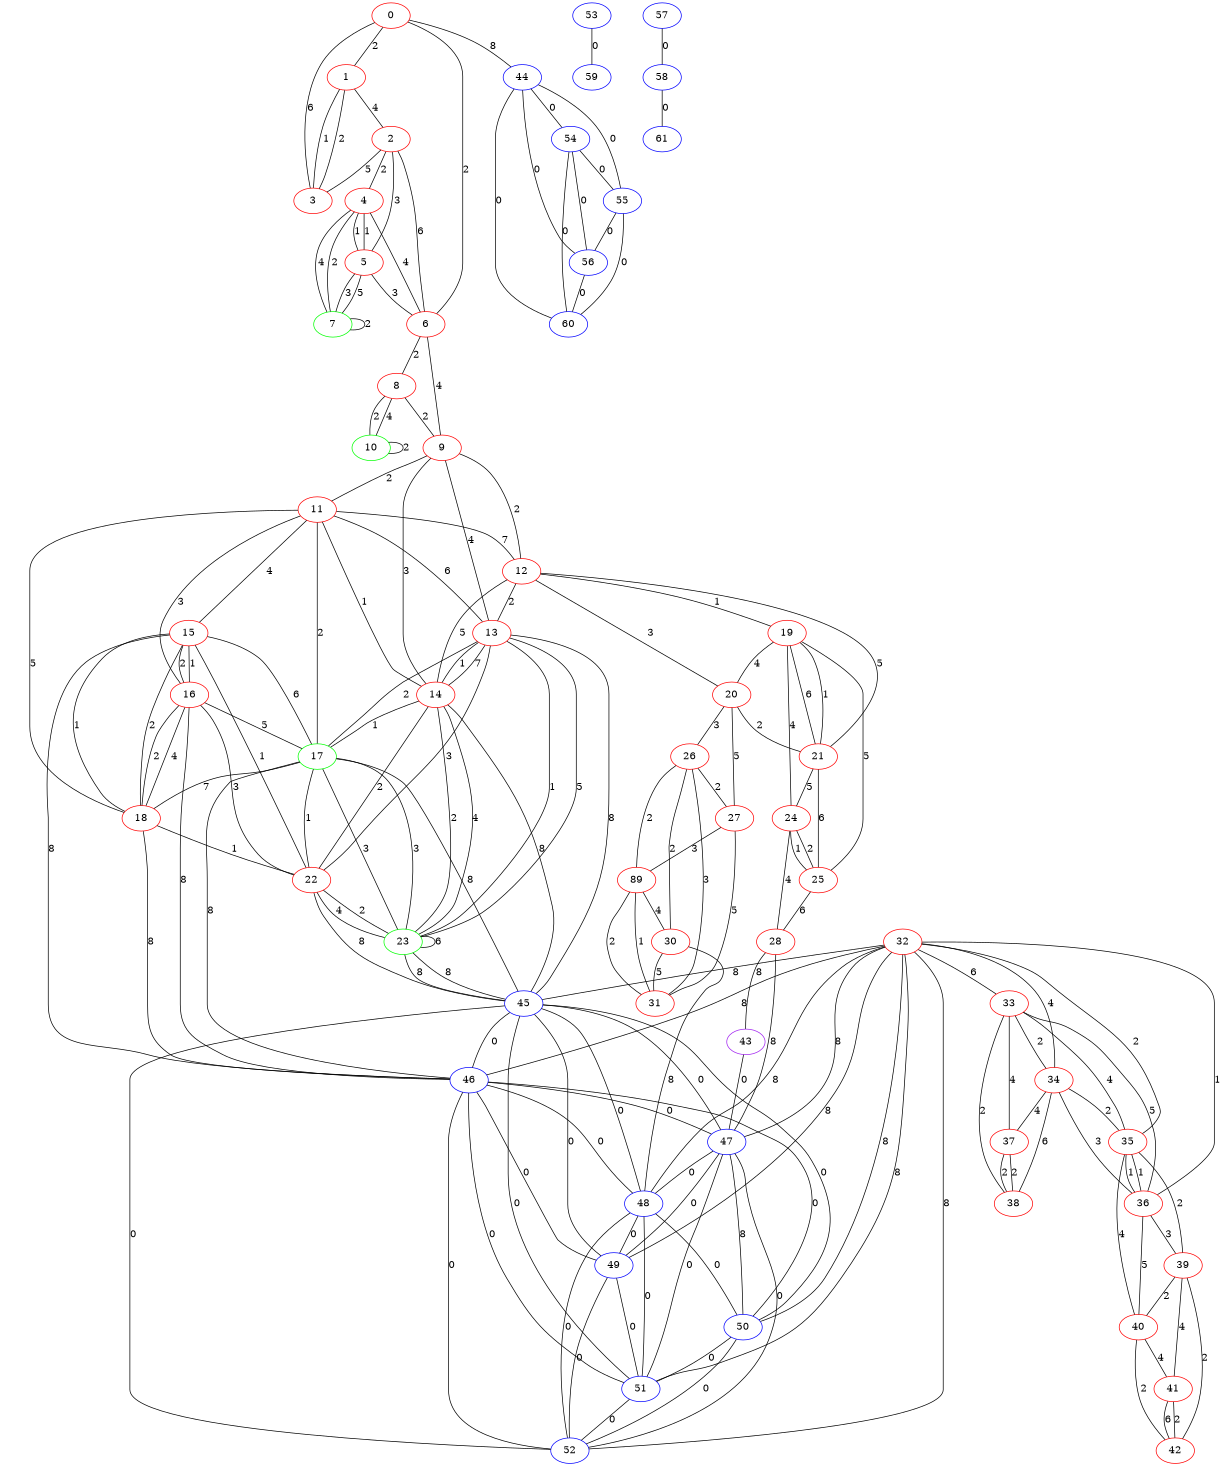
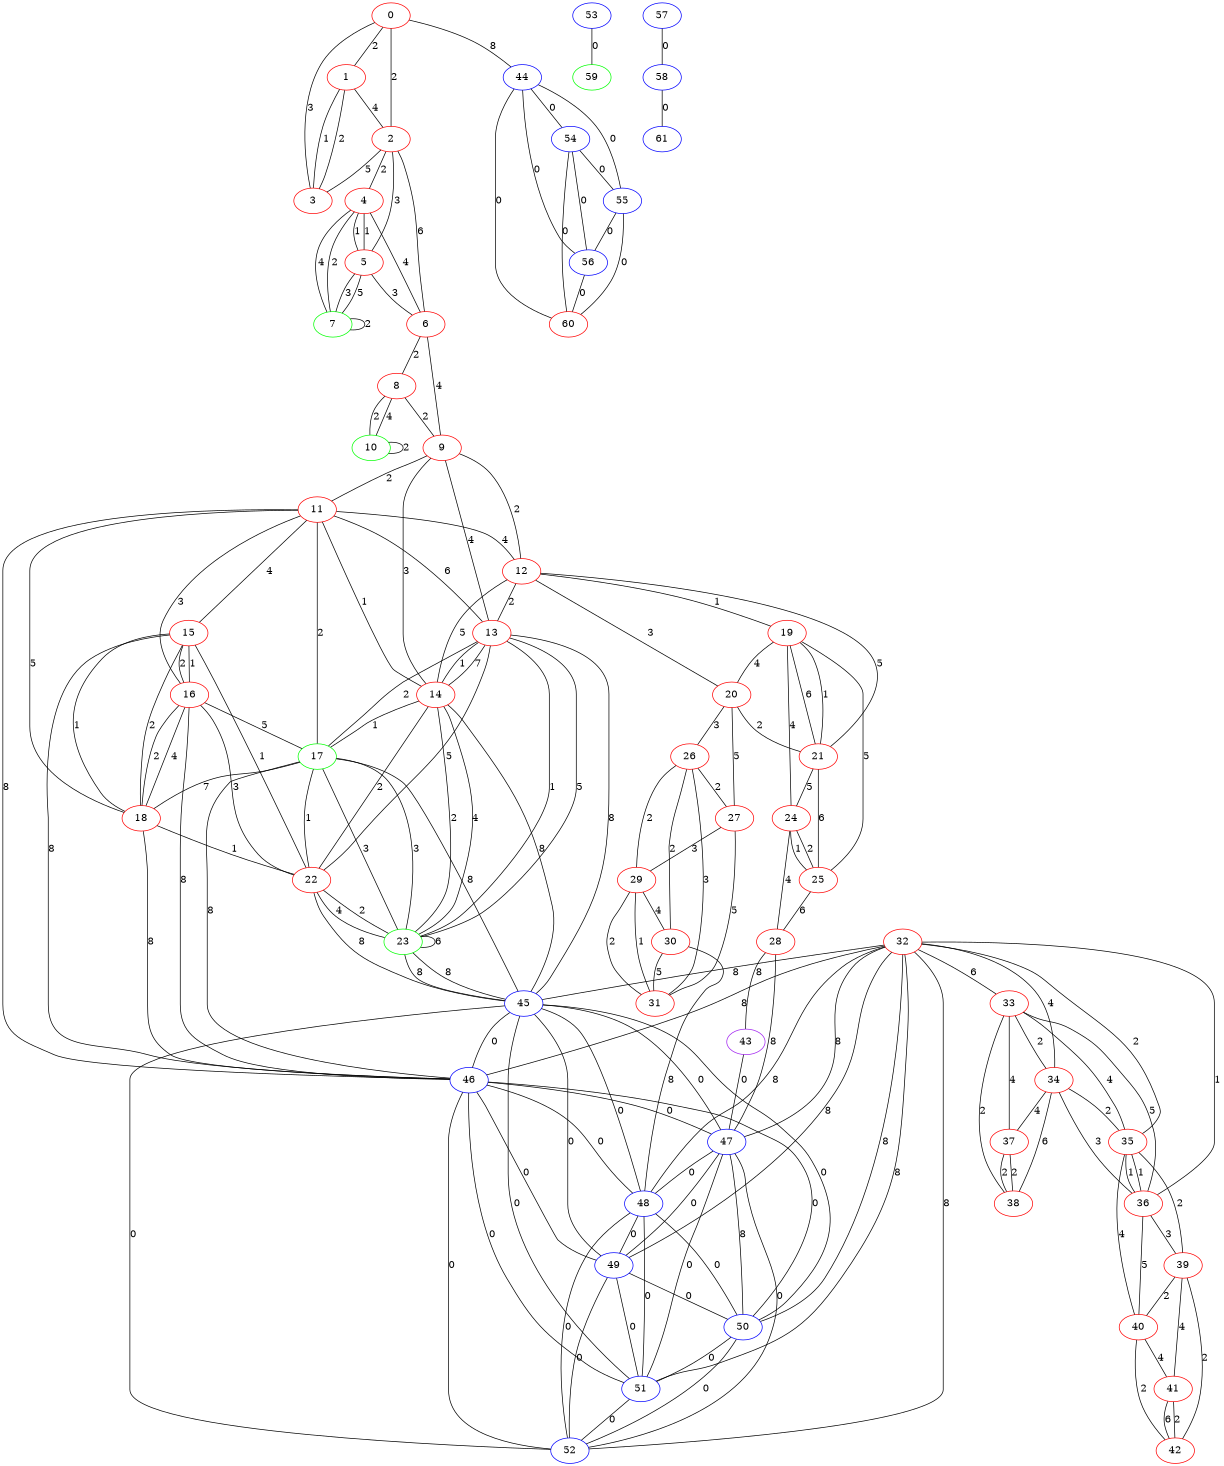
(592, 77) -> (592, 77)
(311, 108) -> (311, 108)
(463, 158) -> (391, 77)
(568, 324) -> (568, 324)
(505, 540) -> (505, 540)
(273, 675) -> none
(449, 757) -> (449, 757)
none -> (3, 868)
(637, 880) -> (637, 880)
none -> (678, 1296)
